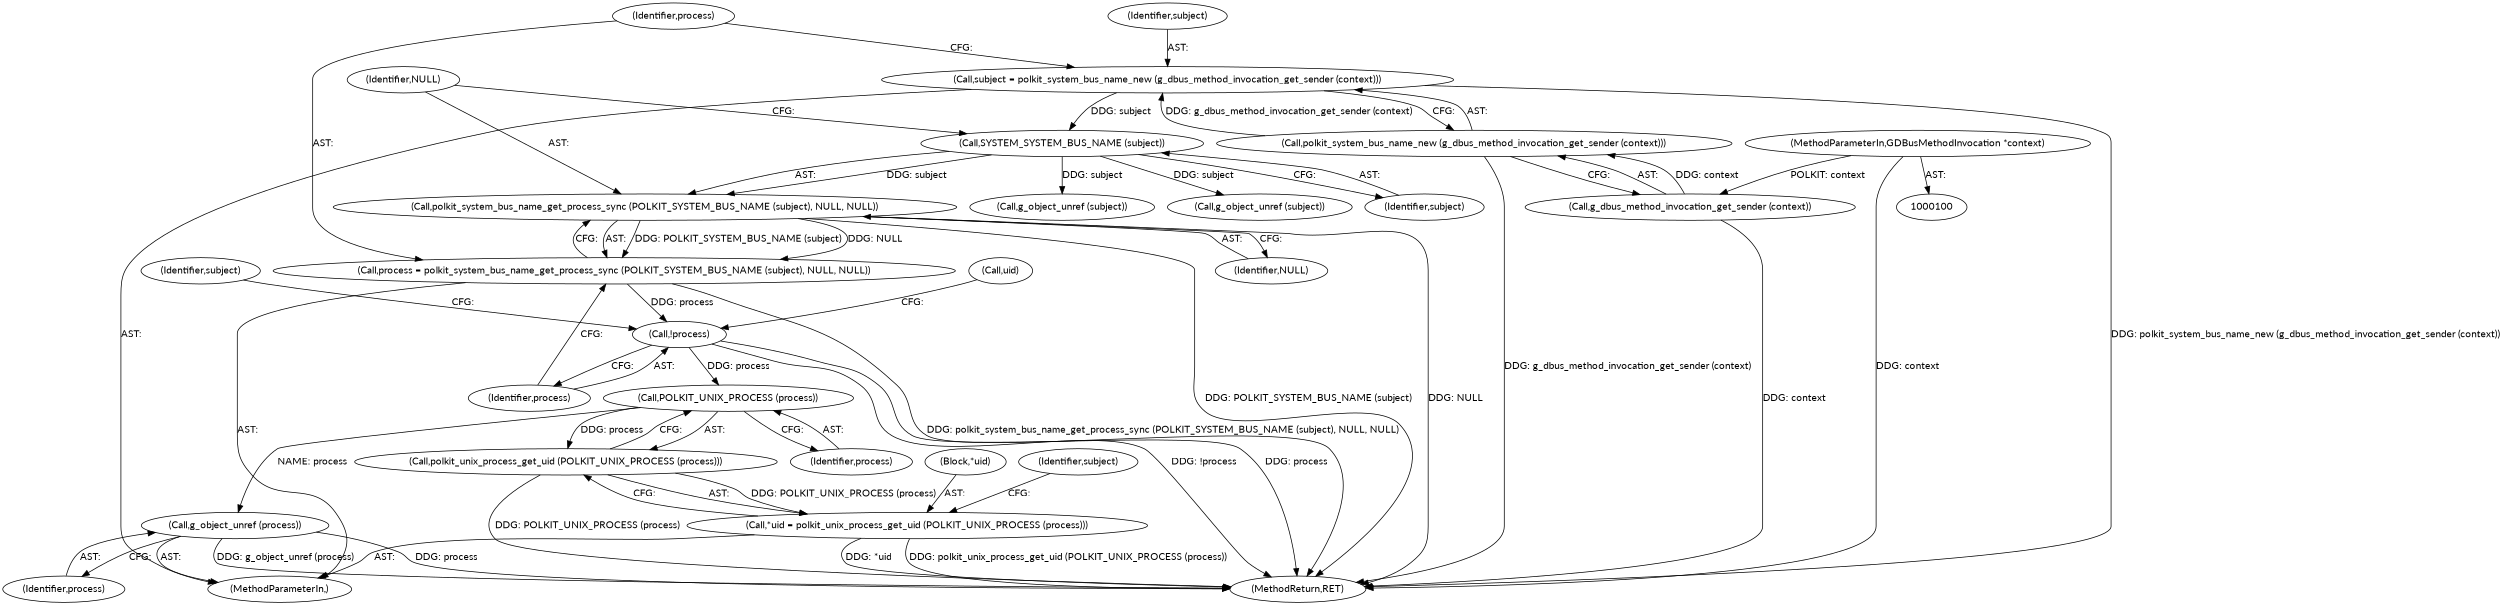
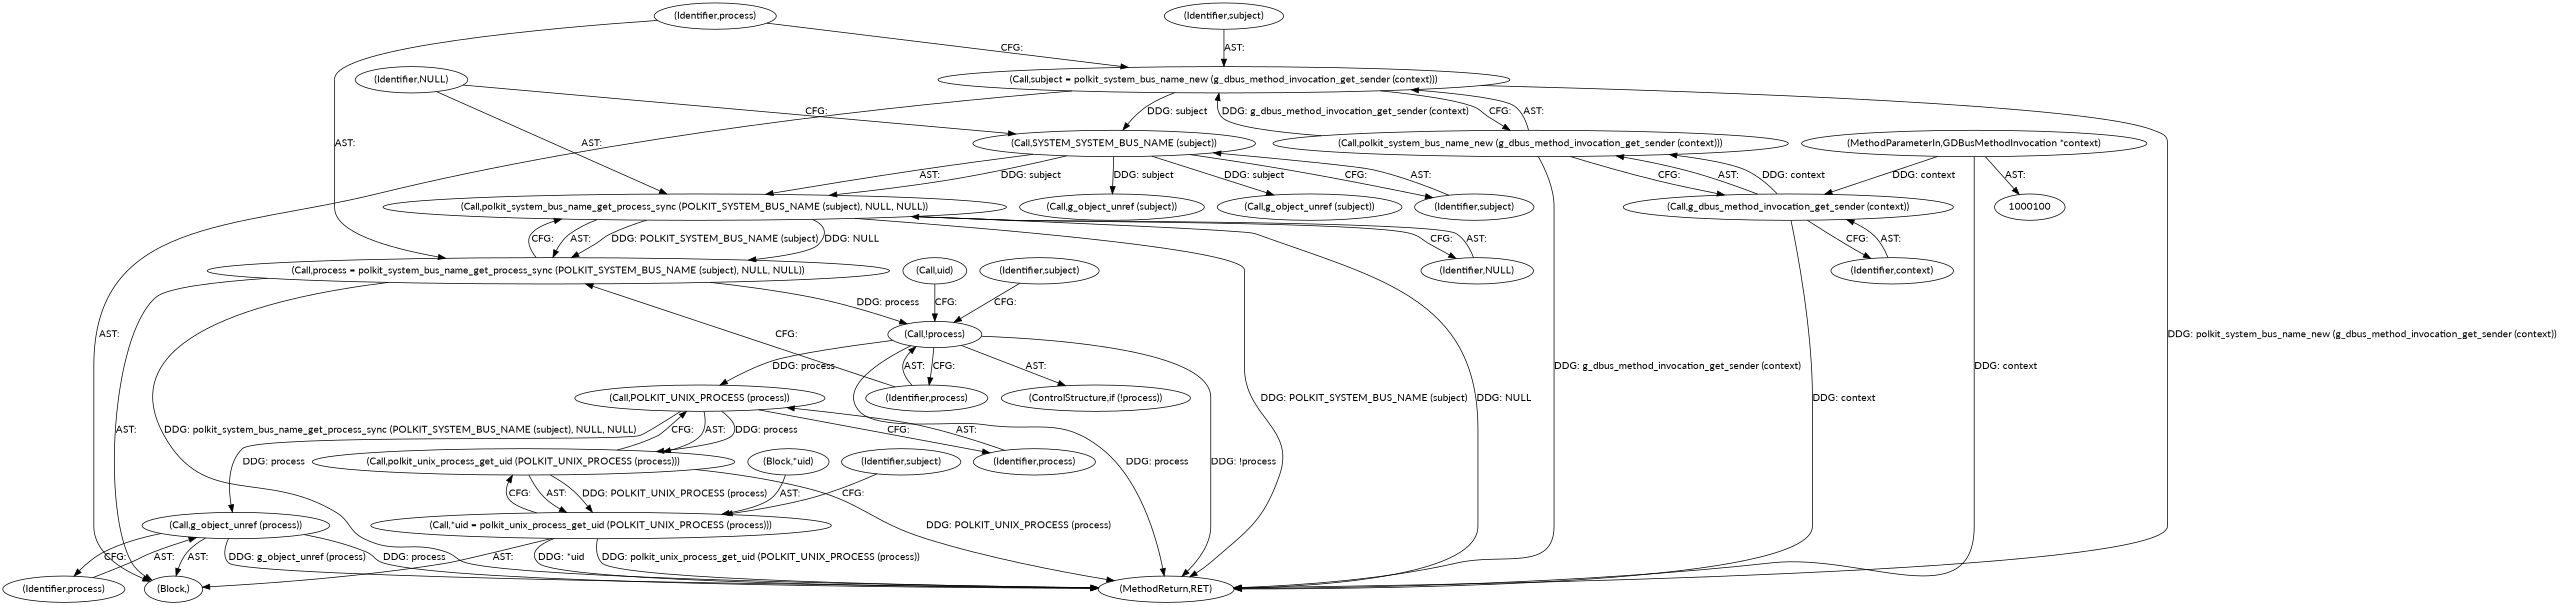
(1828, 175) -> (1924, 175)
none -> (1892, 271)
none -> (1096, 398)
(313, 462) -> (274, 462)
(280, 589) -> (174, 589)
